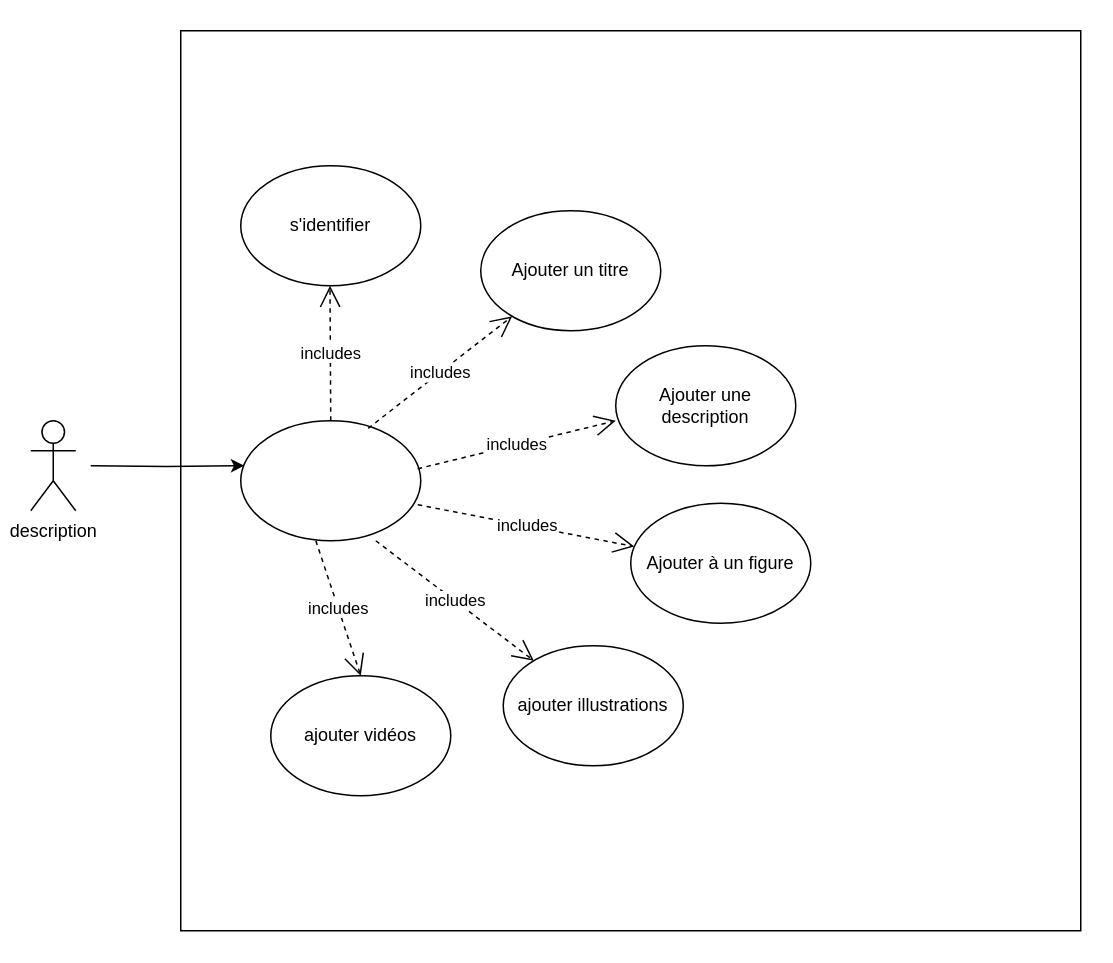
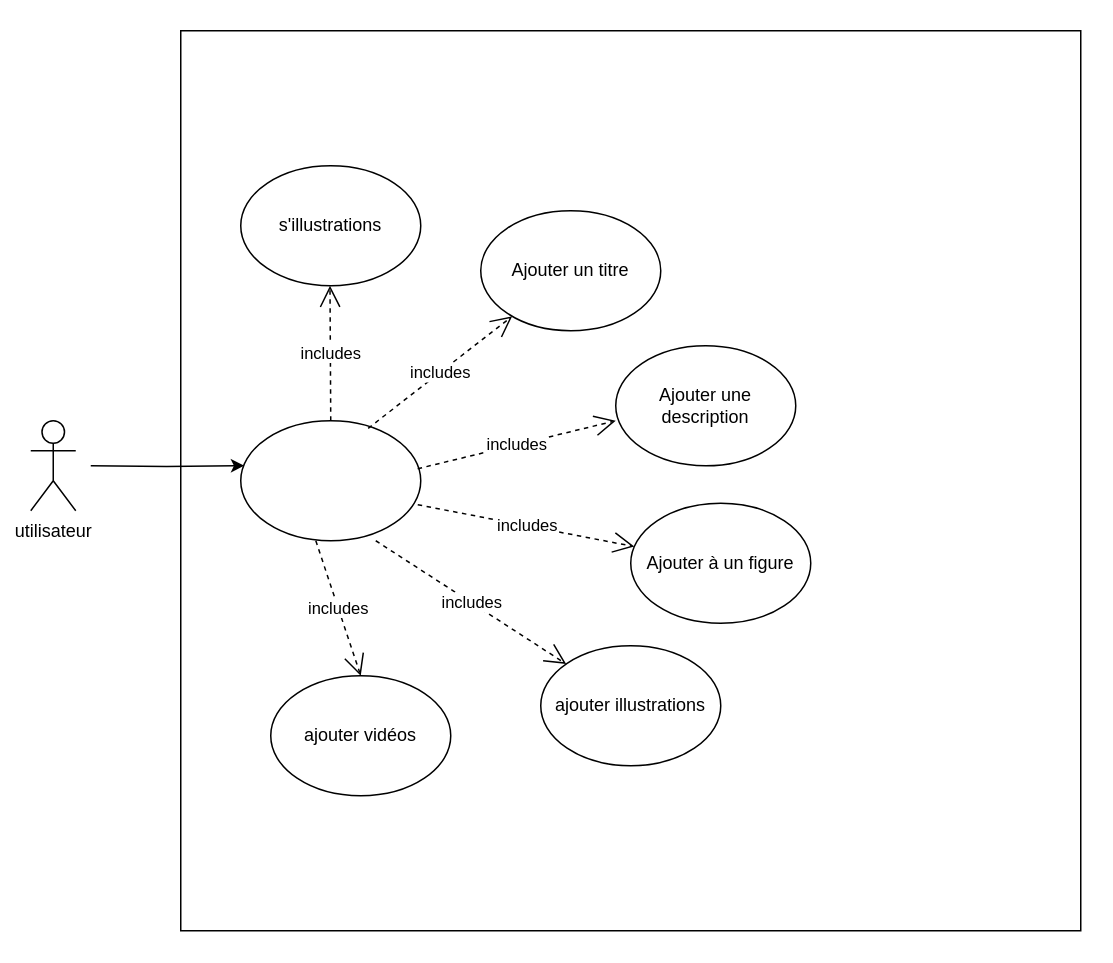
(331, 226) -> (331, 226)
(54, 532) -> (54, 532)
(593, 706) -> (631, 706)
